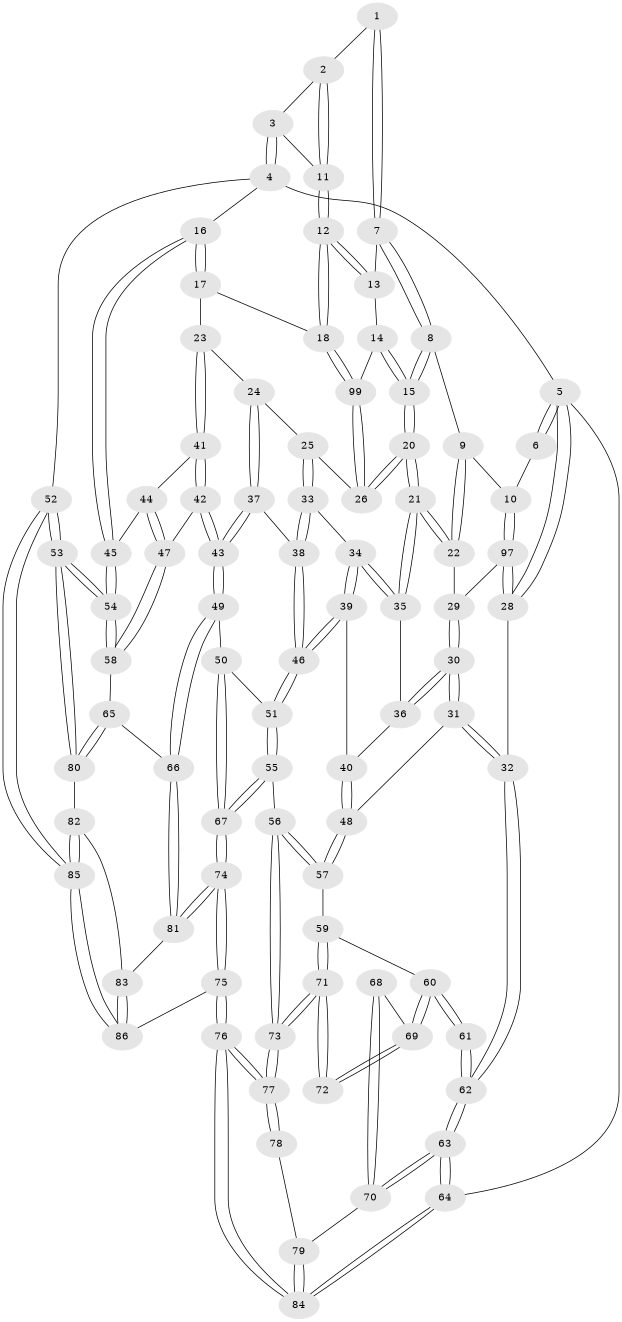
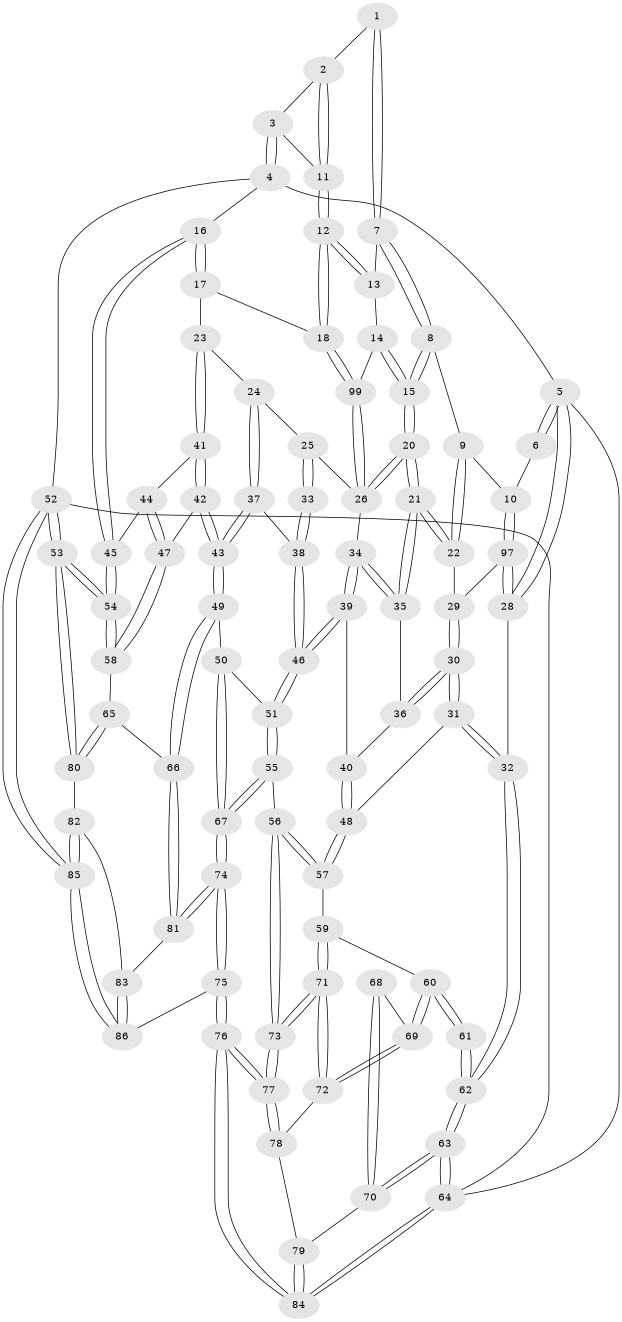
(332, 527) -> (359, 527)
none -> (549, 648)
none -> (300, 1117)
